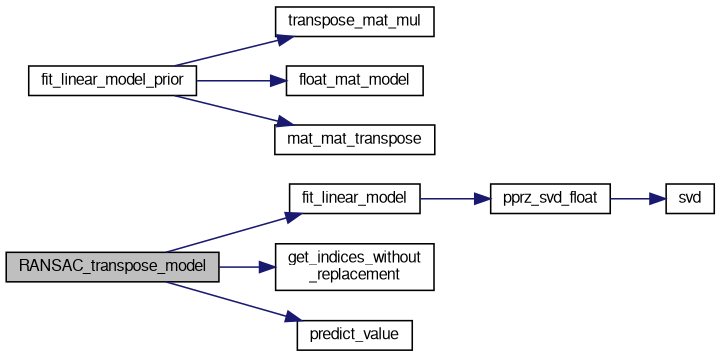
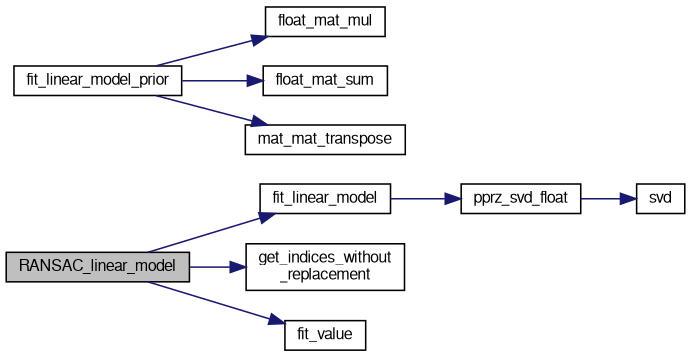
(355, 22) -> (325, 22)
(355, 81) -> (325, 81)
(113, 267) -> (98, 267)
(355, 335) -> (325, 335)
